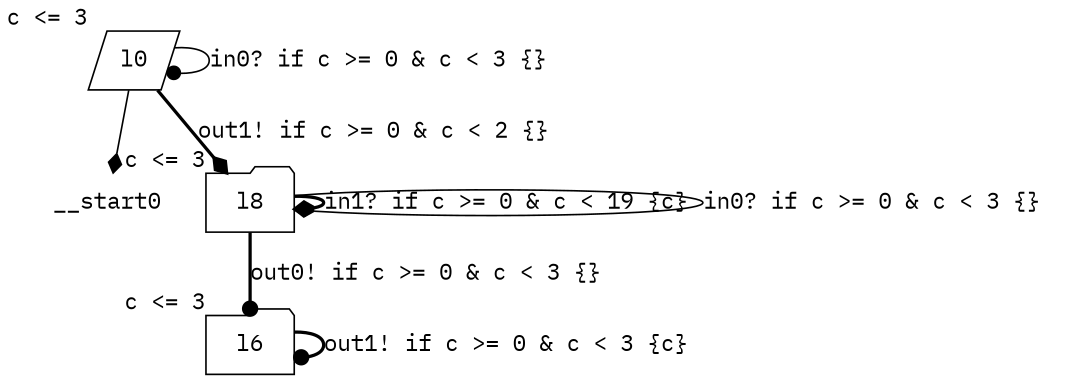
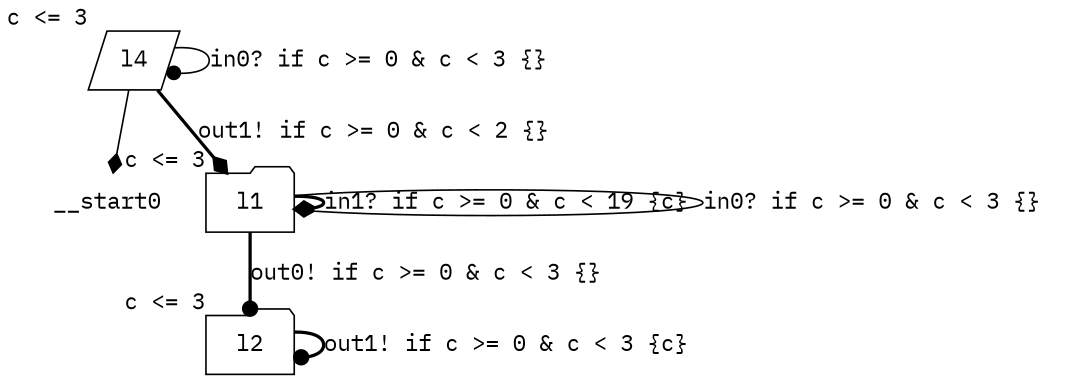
(134, 60) -> (134, 60)
(250, 203) -> (250, 203)
(250, 345) -> (250, 345)
